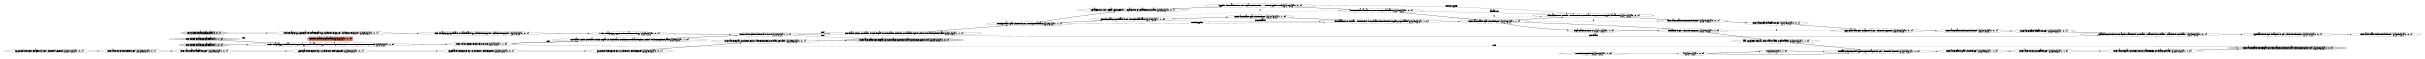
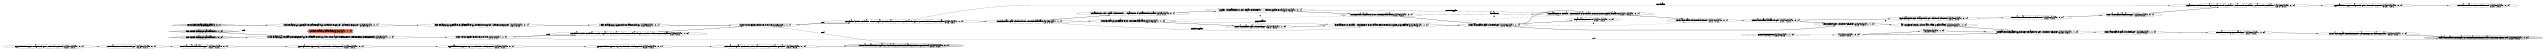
(1639, 31) -> (1811, 22)
(204, 33) -> (204, 25)
(204, 45) -> (204, 37)
(1776, 51) -> (1934, 31)
